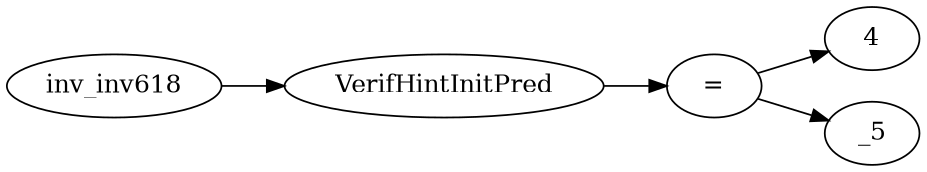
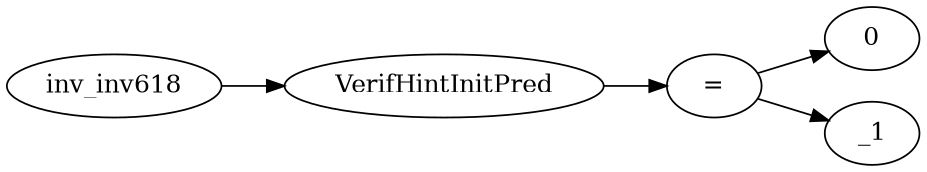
(872, 39) -> (872, 39)
(872, 133) -> (872, 133)
